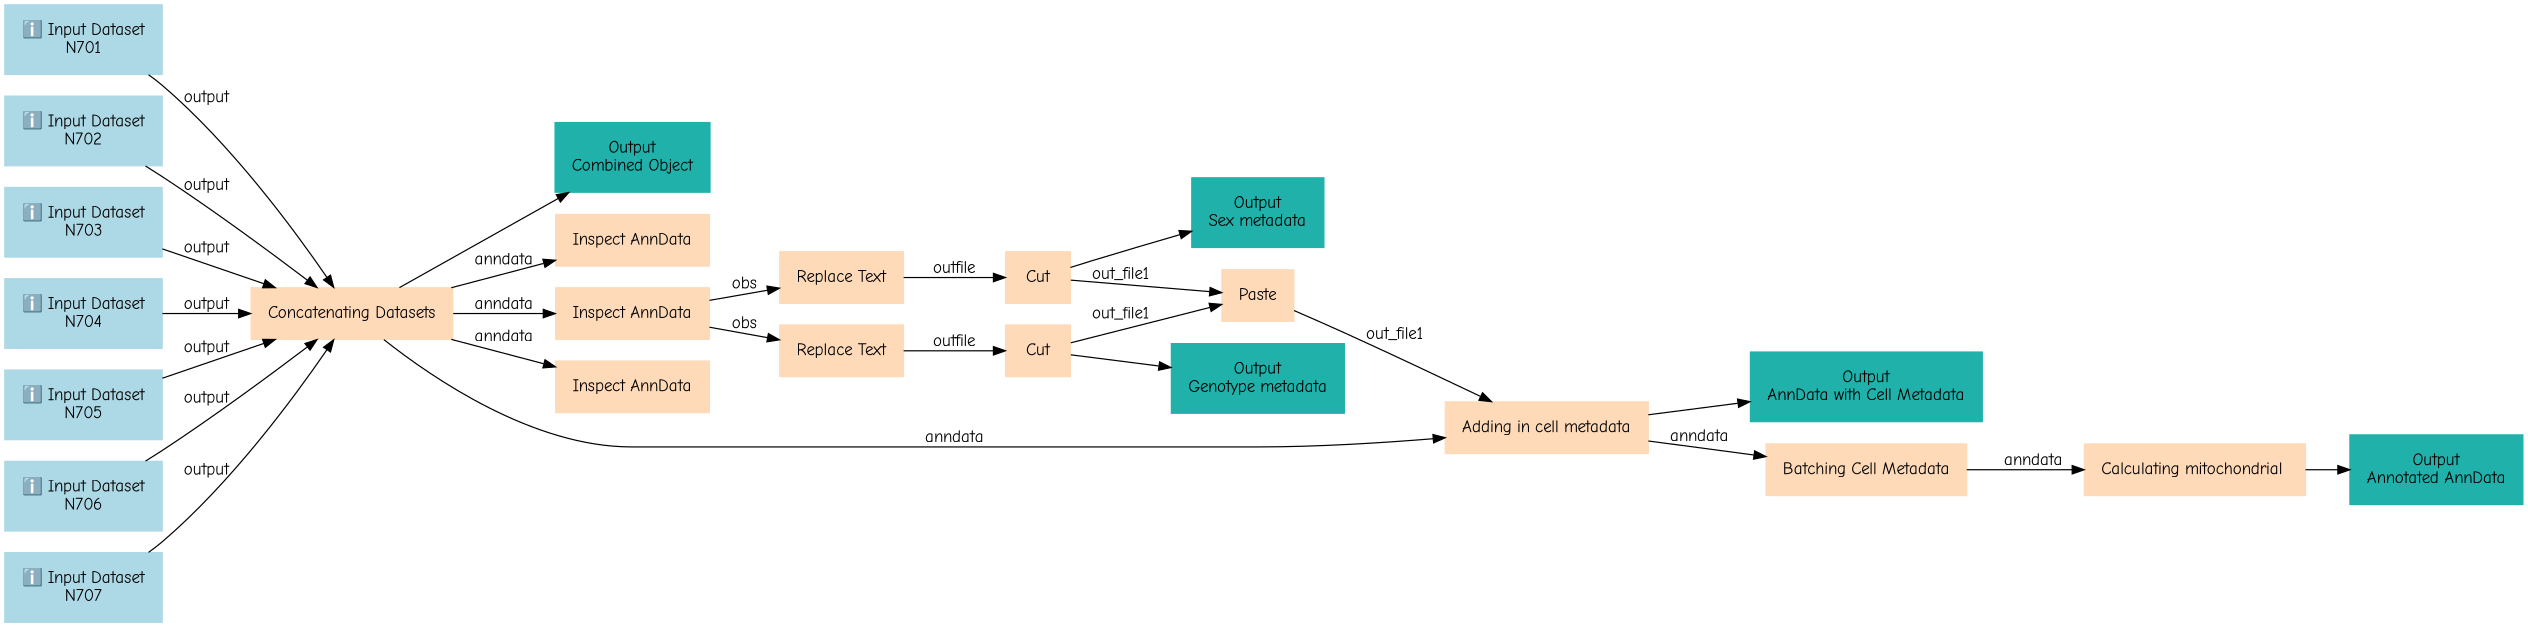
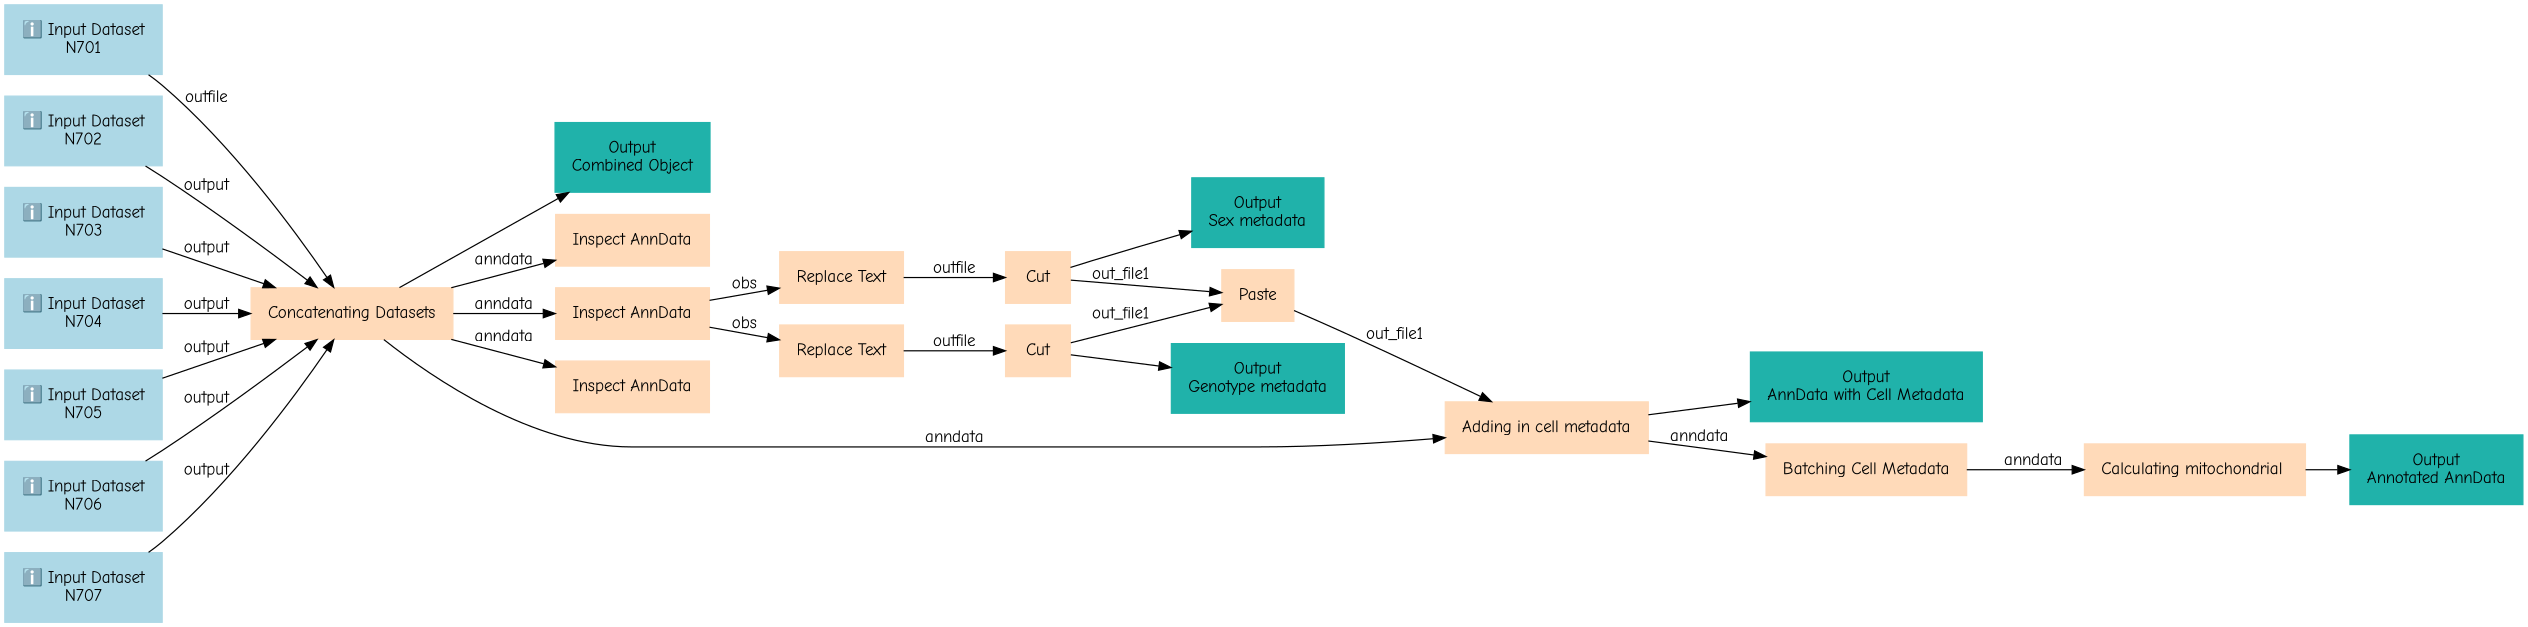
(207, 98) -> (207, 98)
